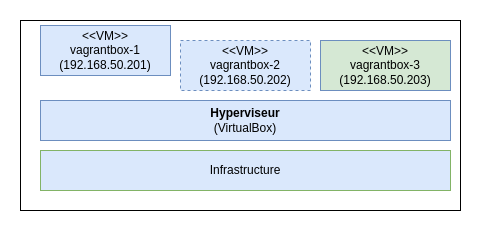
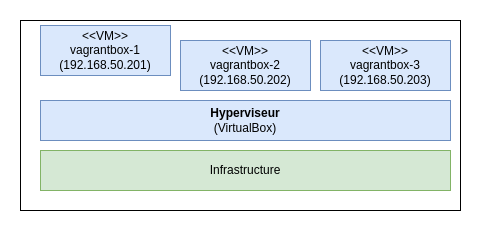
(246, 66) -> (246, 66)
(386, 66) -> (386, 66)
(246, 171) -> (246, 171)
